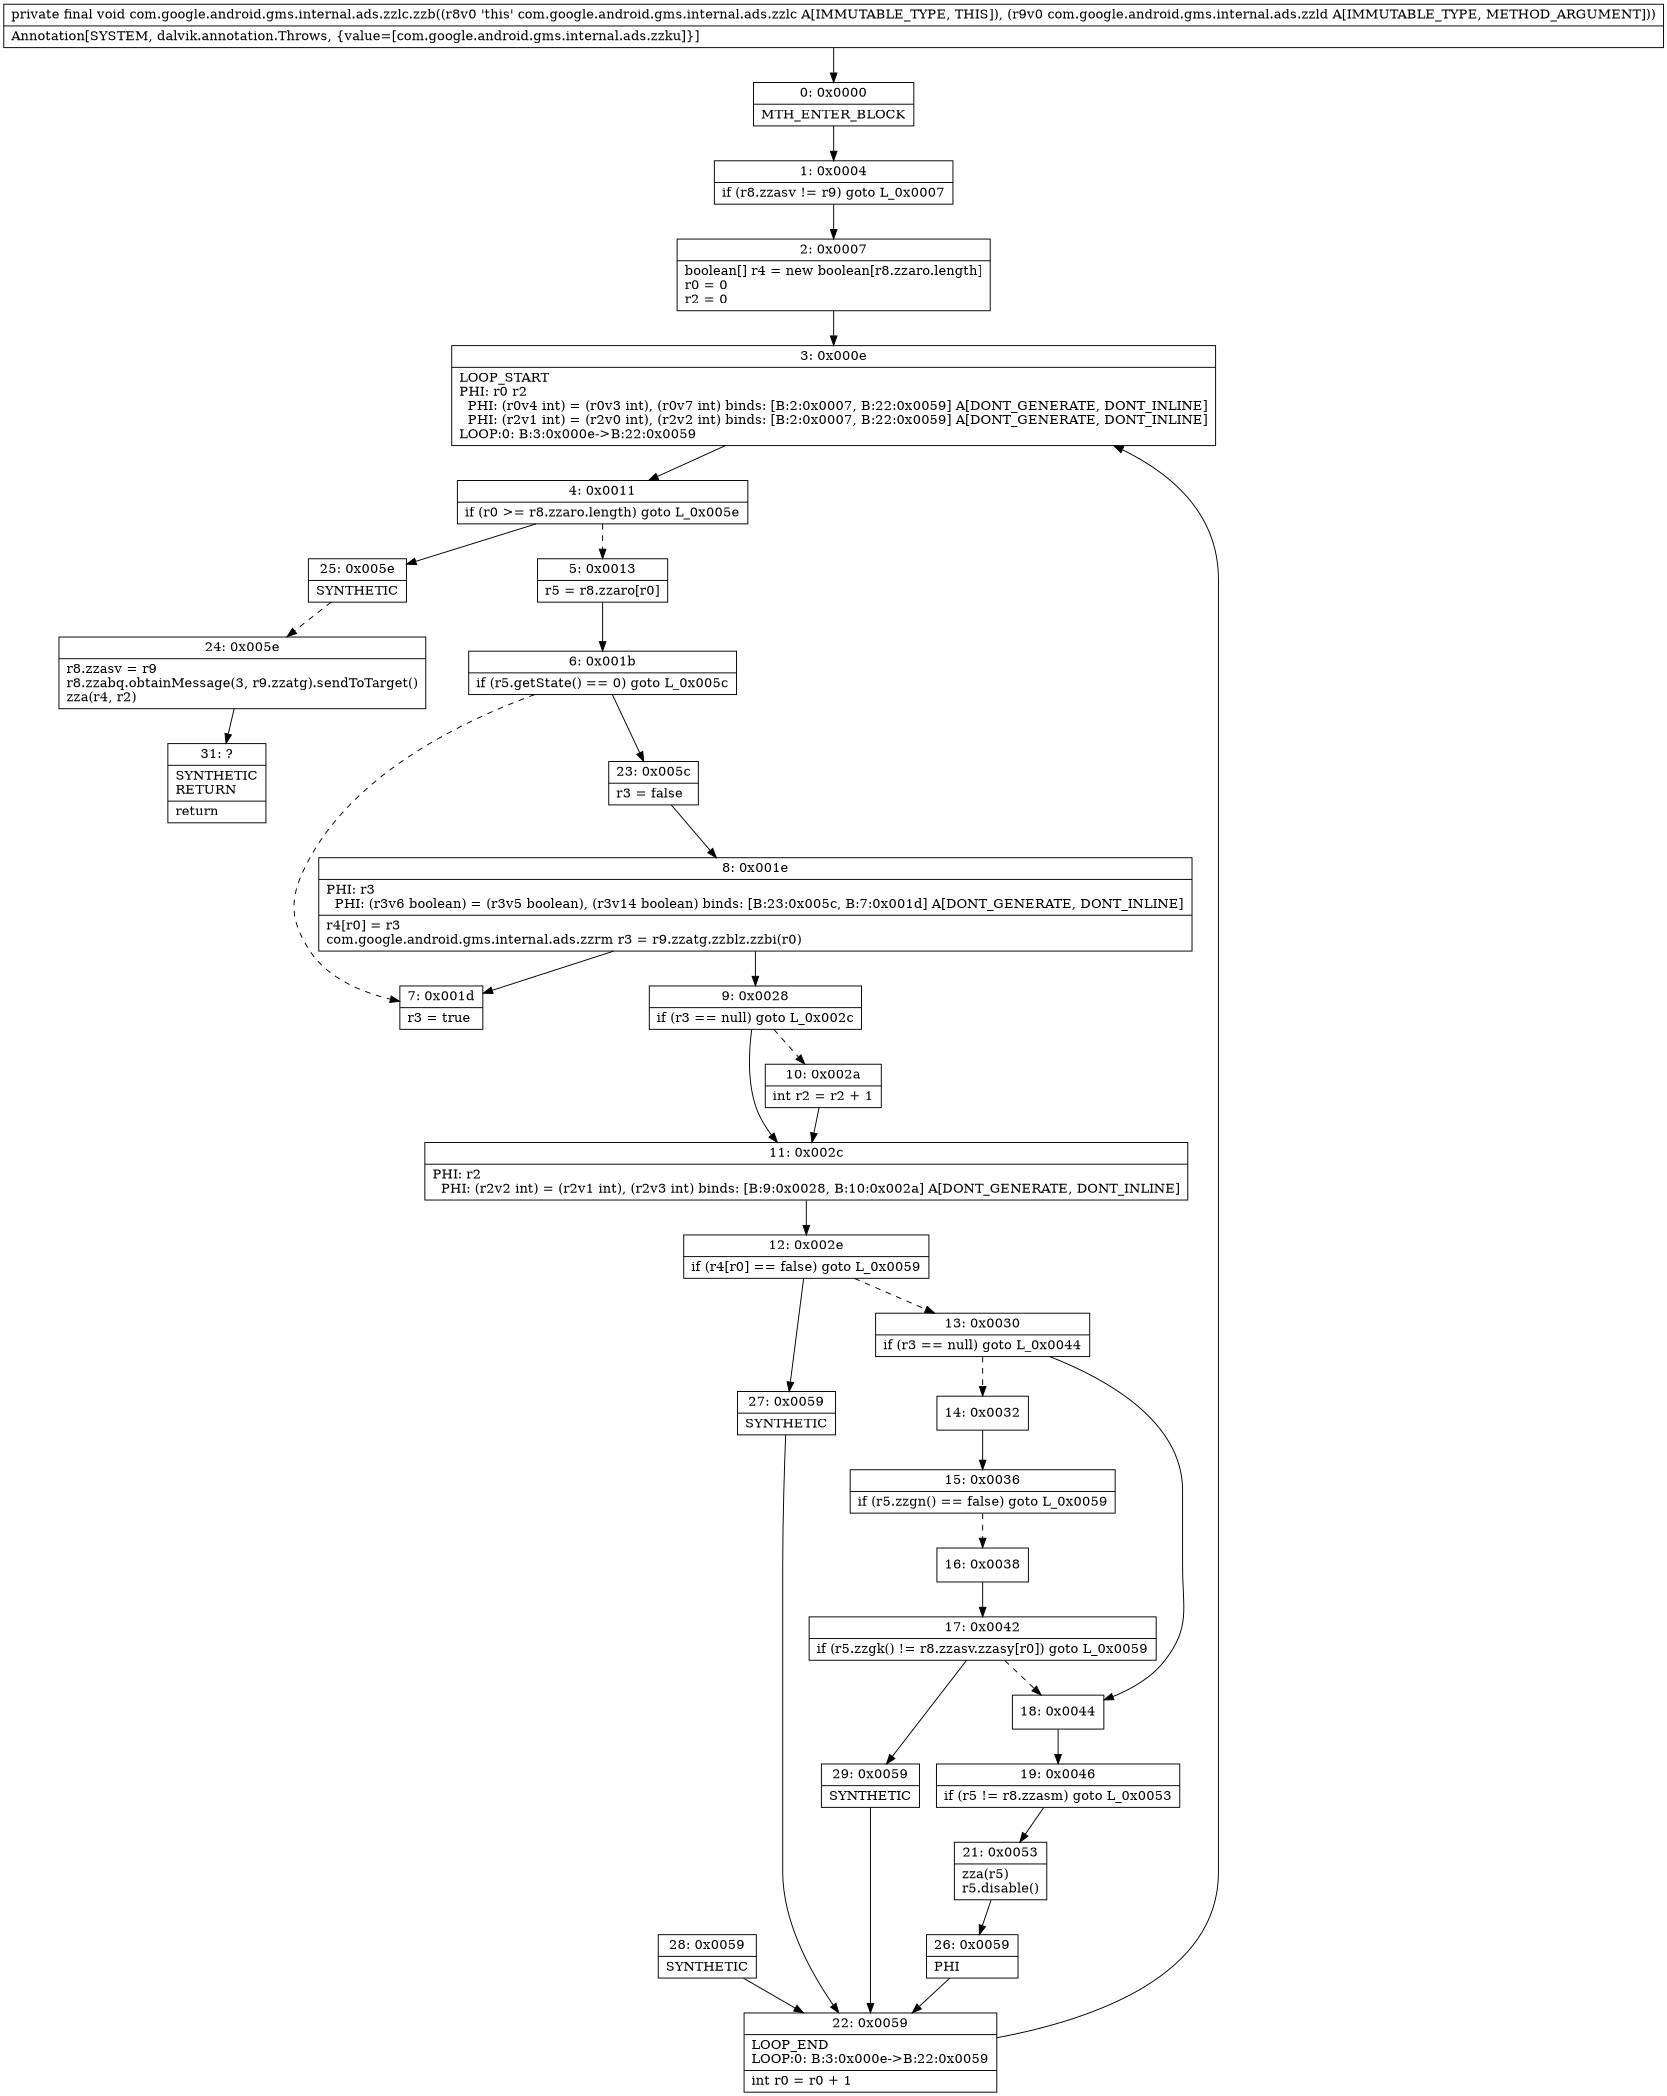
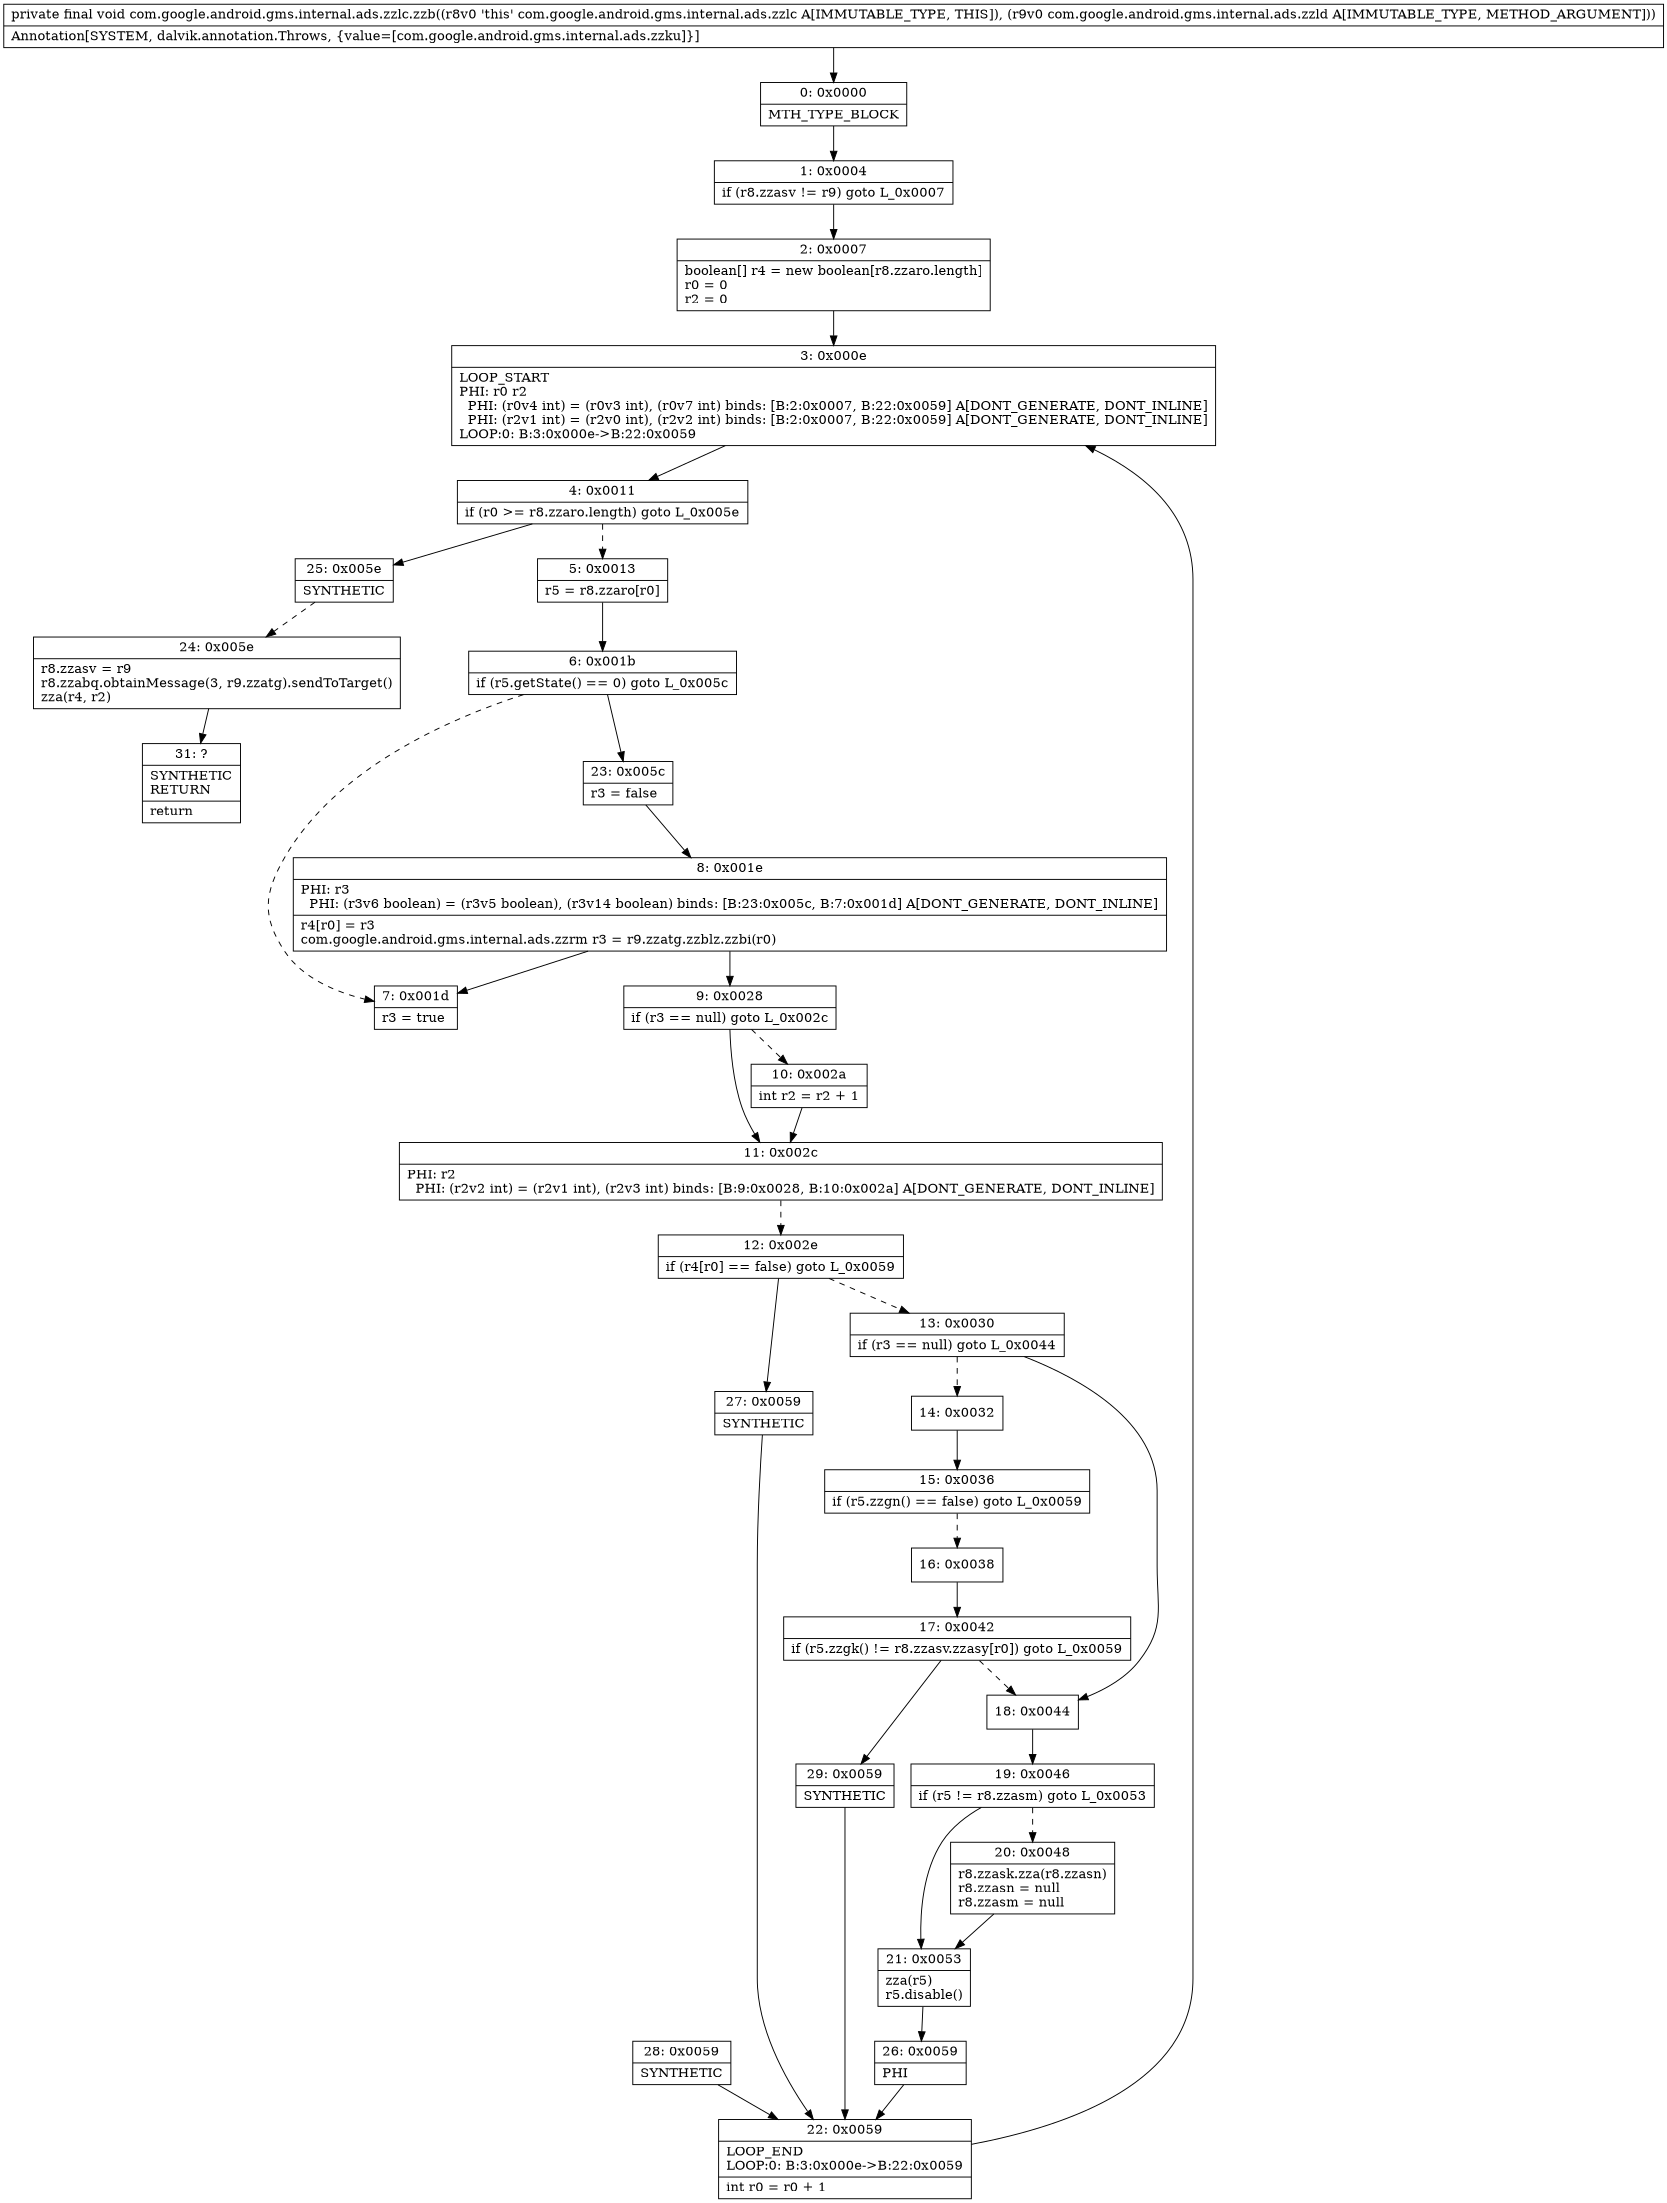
(834, 115) -> (834, 115)
(806, 1213) -> (781, 1213)
none -> (1033, 1878)
